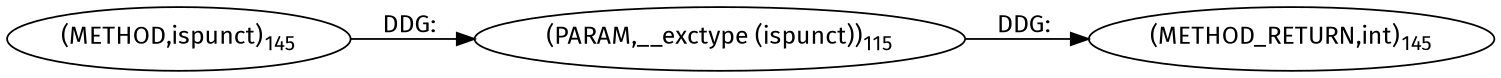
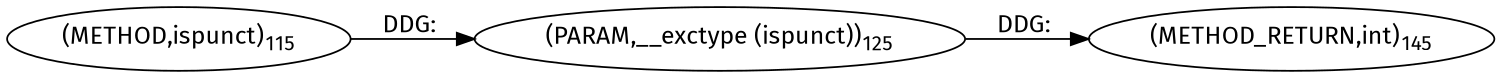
(281, 36) -> (281, 36)
(878, 36) -> (878, 36)
